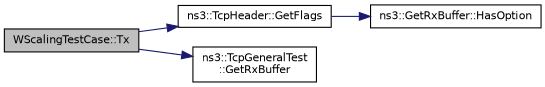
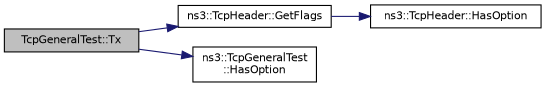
(456, 16) -> (456, 16)
(72, 40) -> (72, 40)
(255, 64) -> (255, 64)
